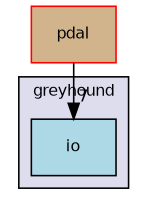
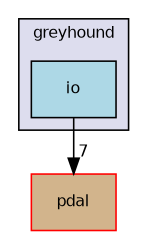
(74, 86) -> (74, 140)
